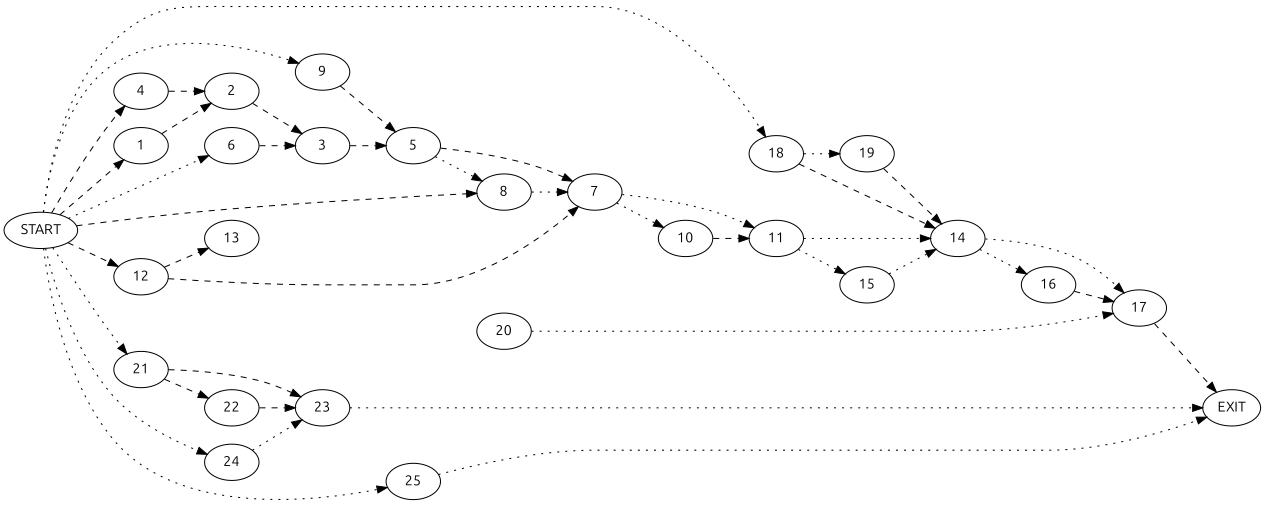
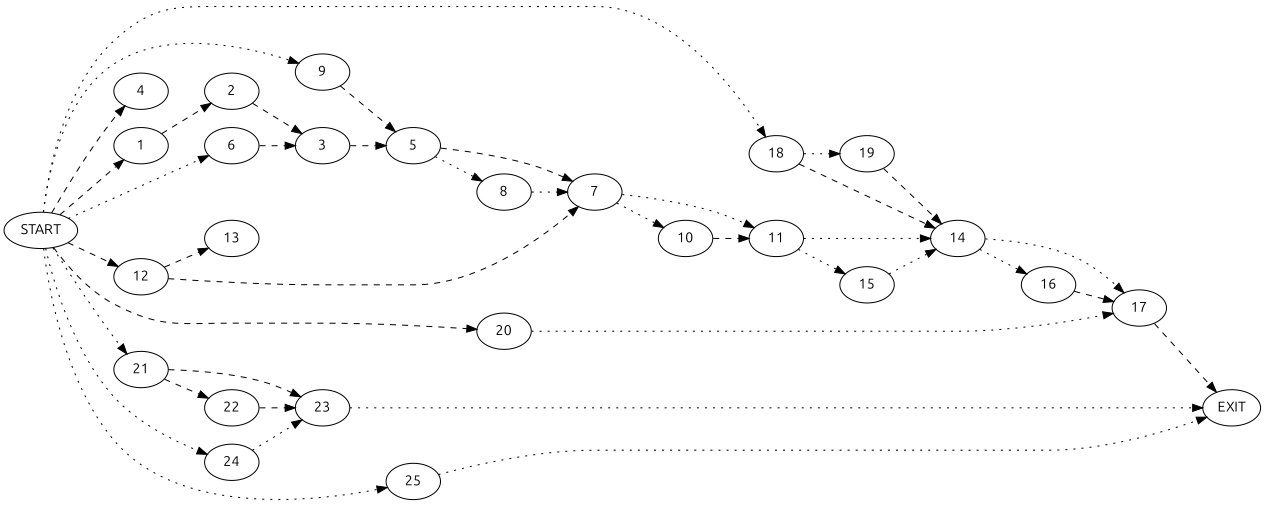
(182, 91) -> none
(271, 206) -> (247, 323)
